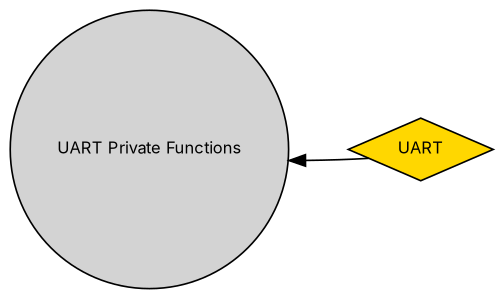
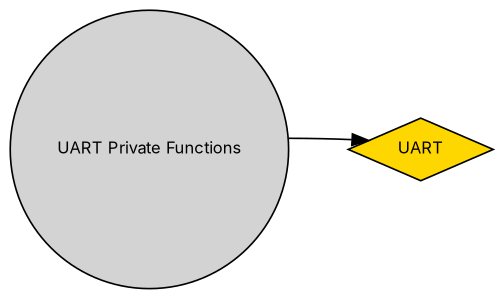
(337, 160) -> (320, 139)
